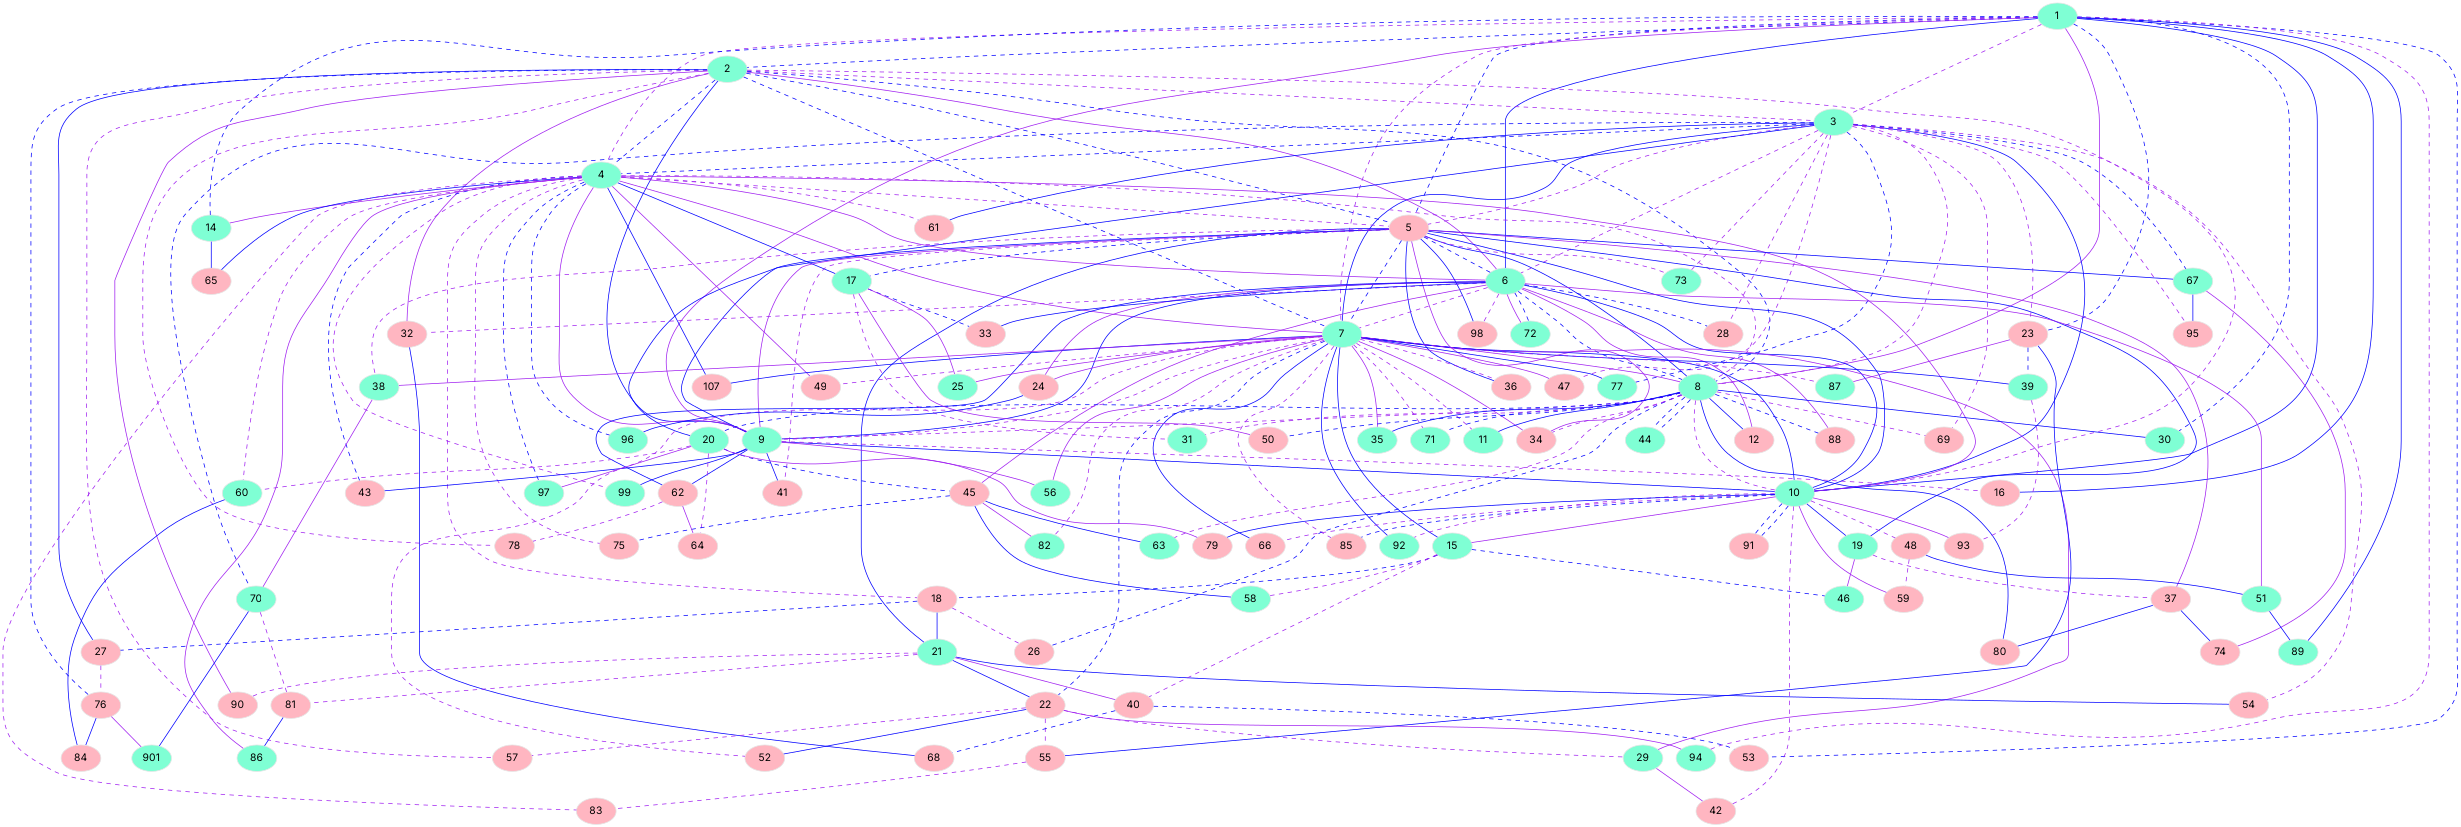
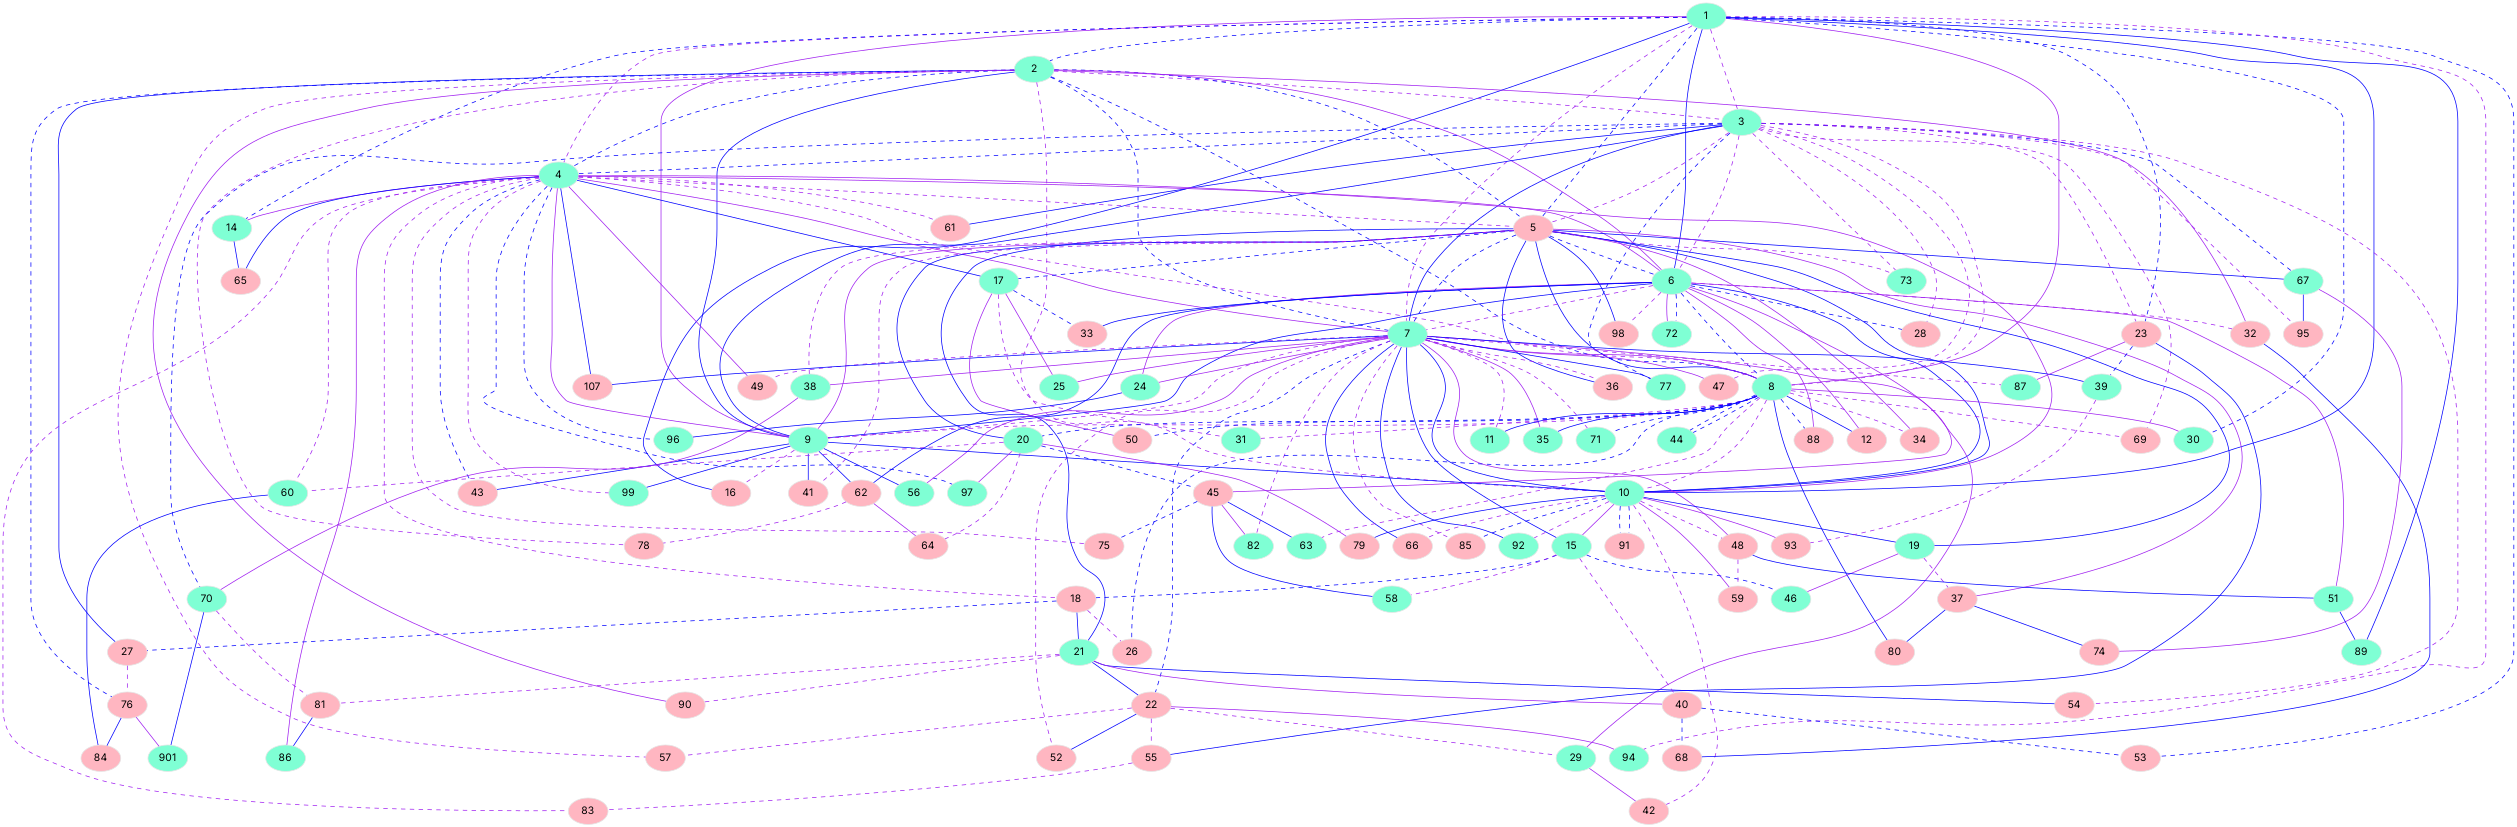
(2084, 304) -> none
(1443, 381) -> (1539, 471)
(1039, 387) -> (1140, 387)
(1932, 414) -> (1986, 403)
(890, 454) -> (872, 472)
